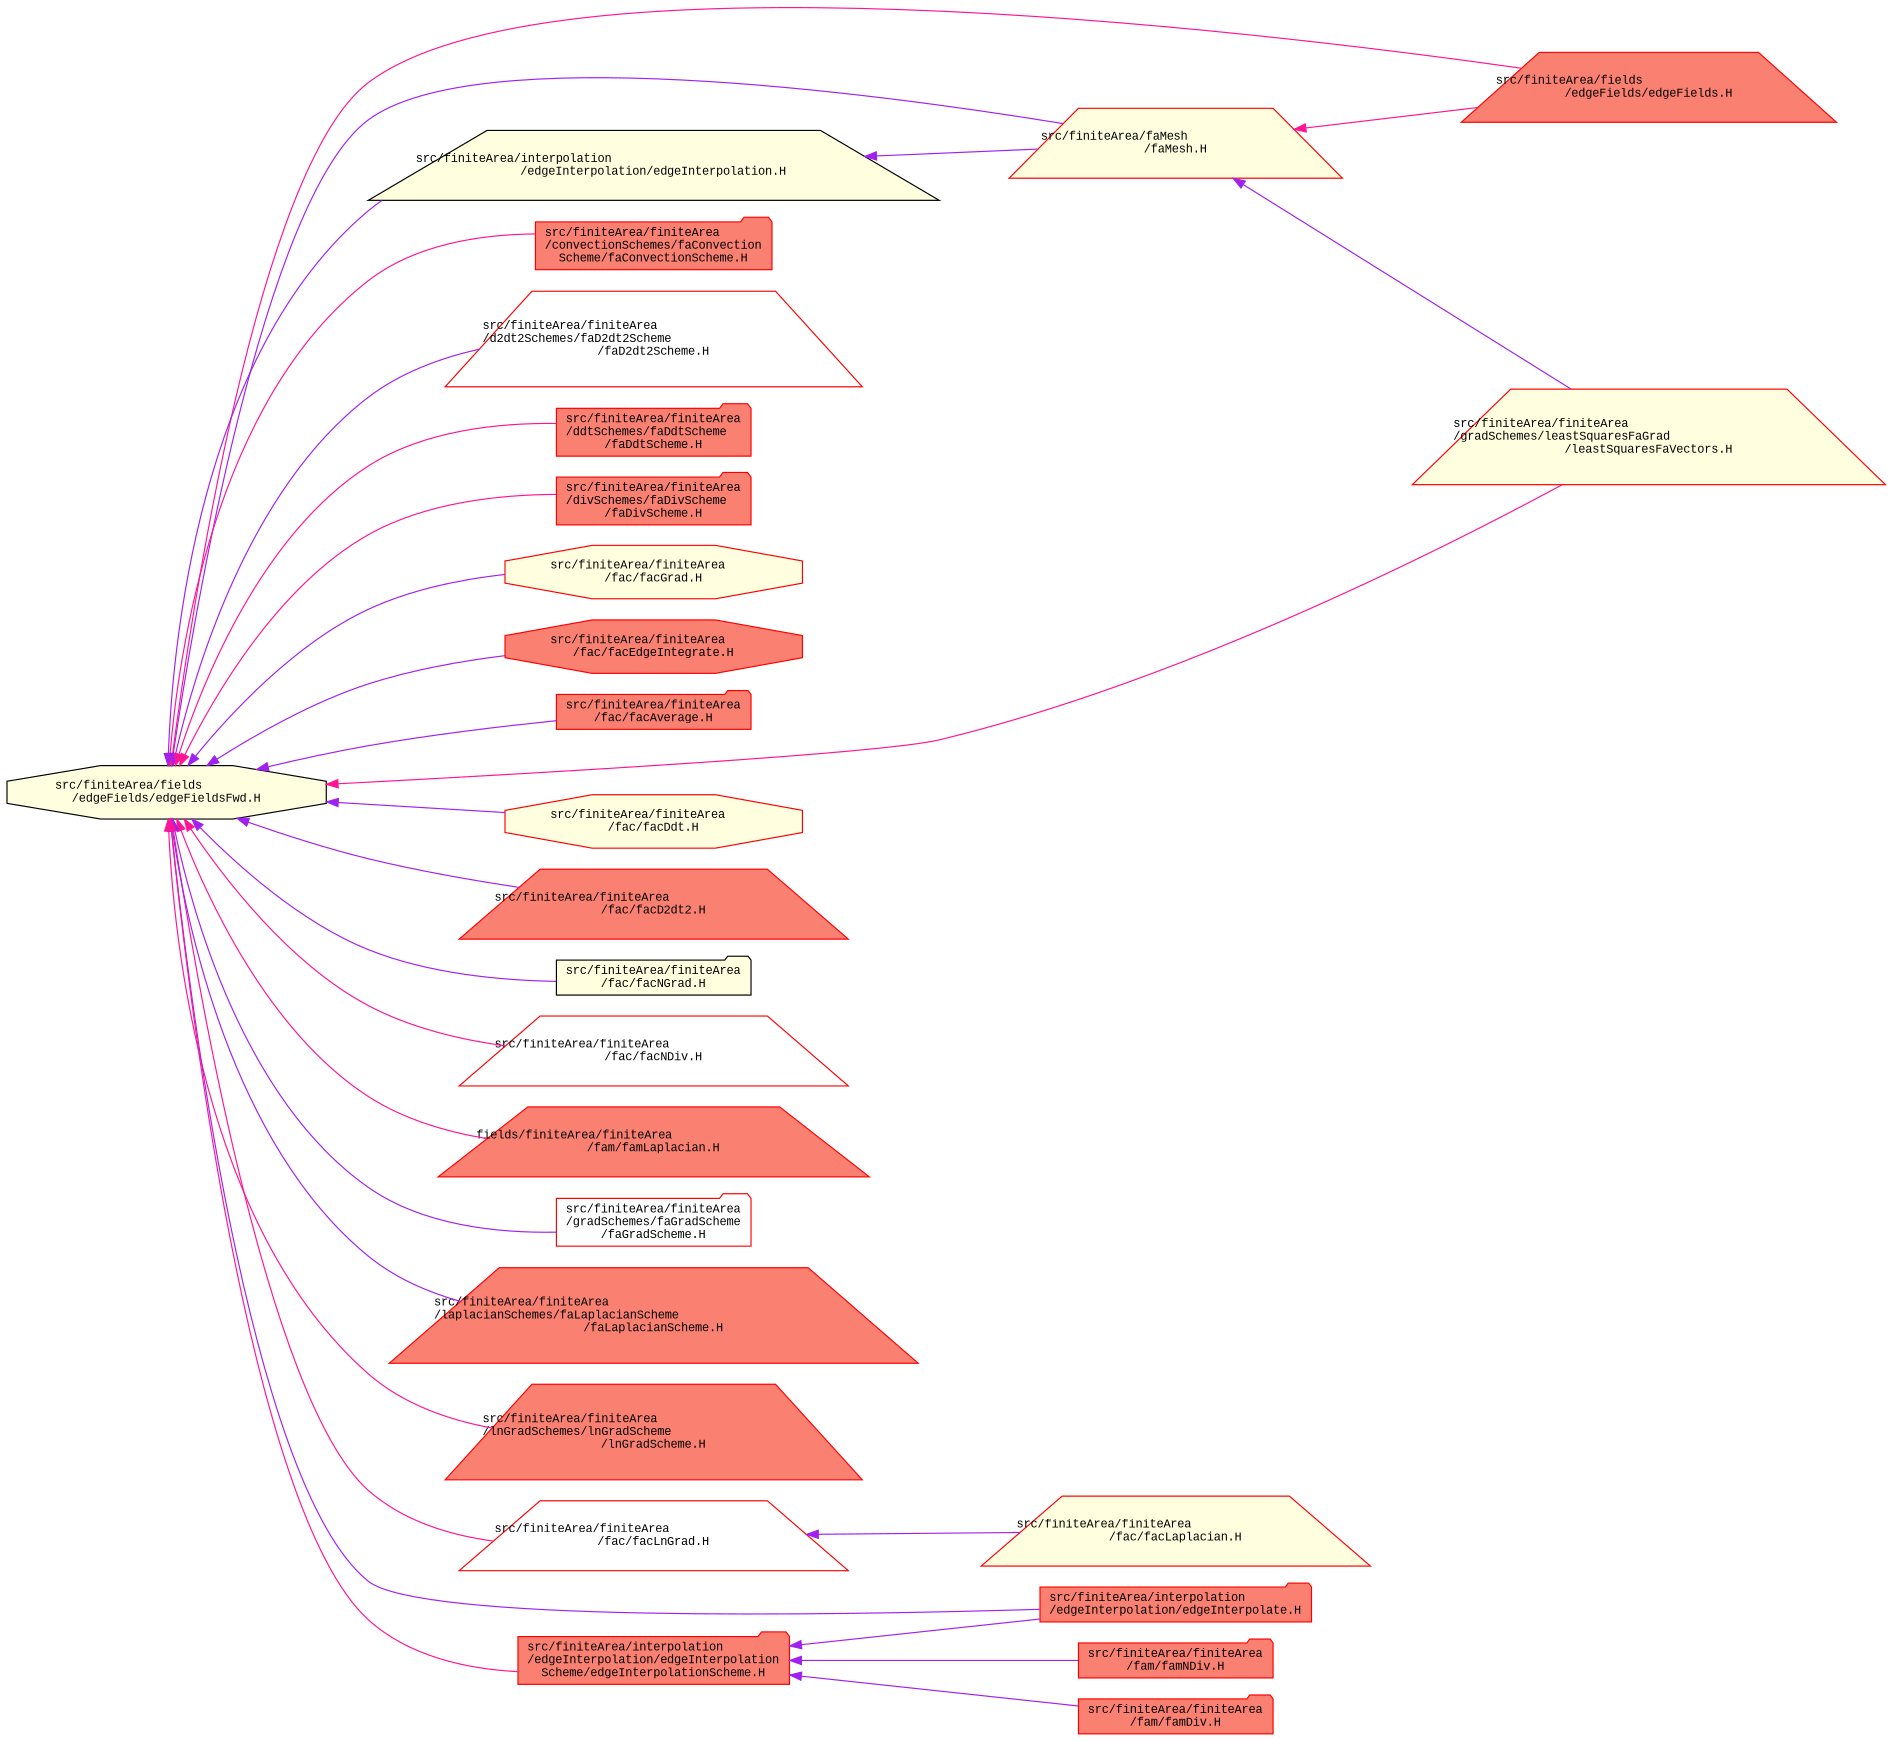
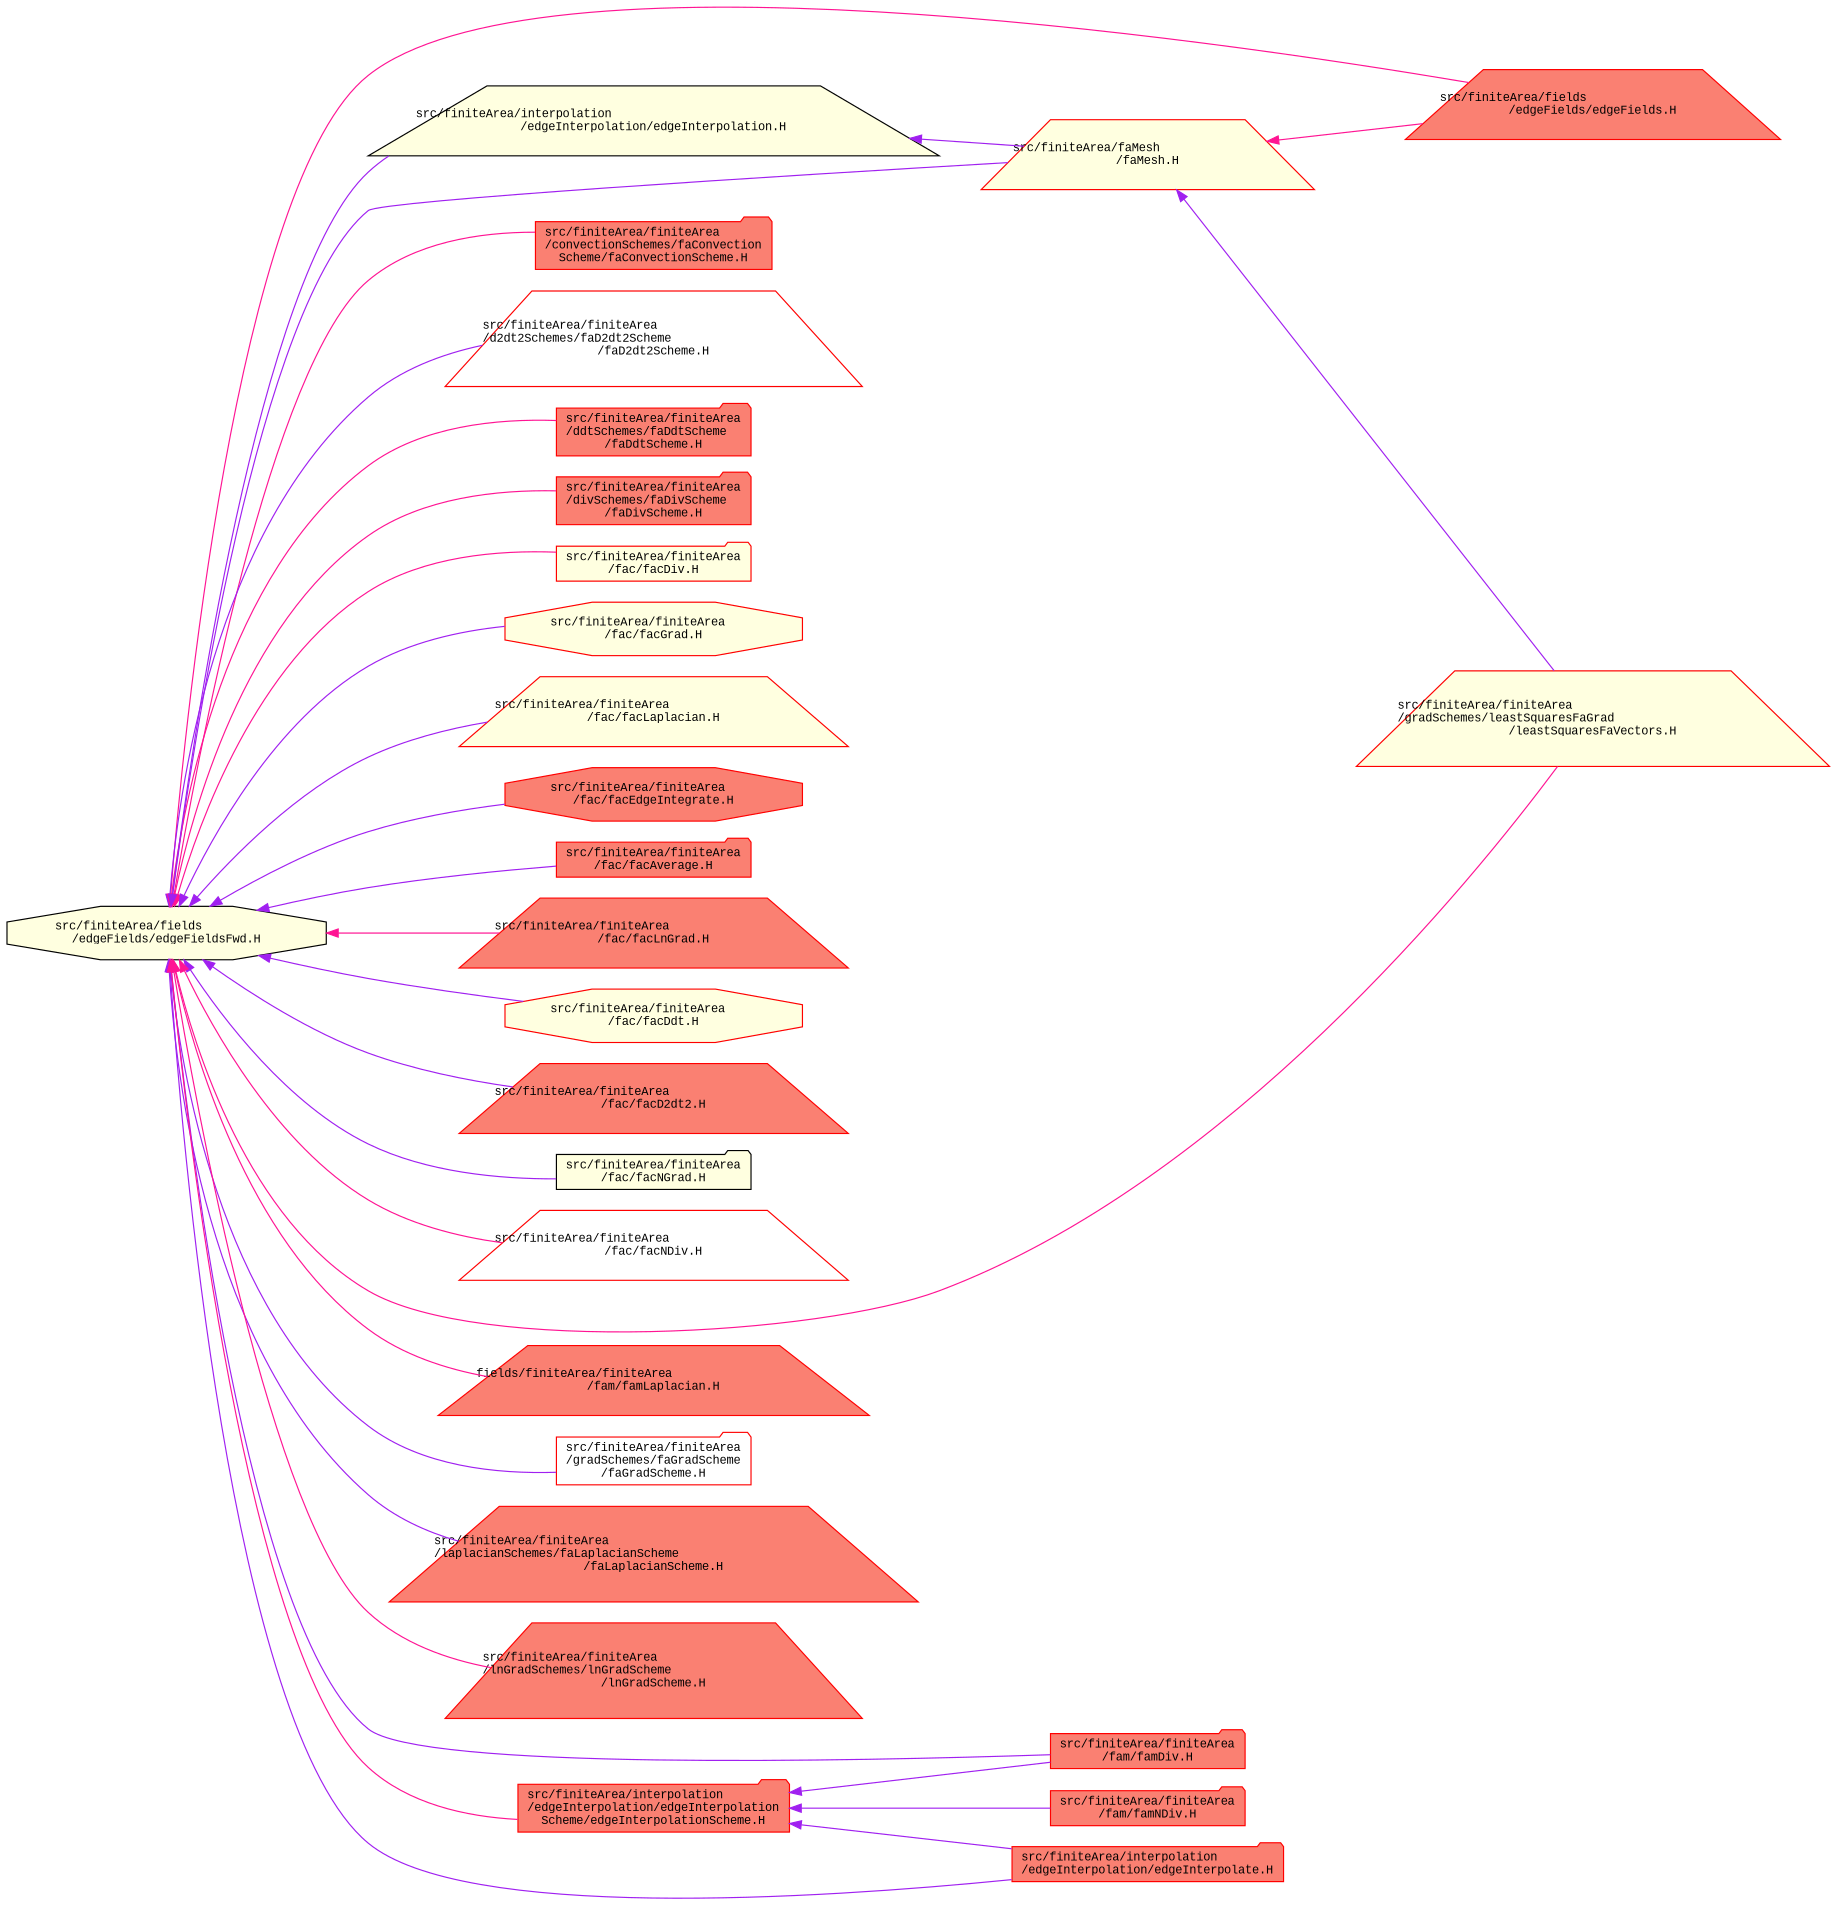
none -> (654, 564)
(919, 1533) -> (326, 781)
(654, 1536) -> (654, 933)
none -> (335, 1687)
